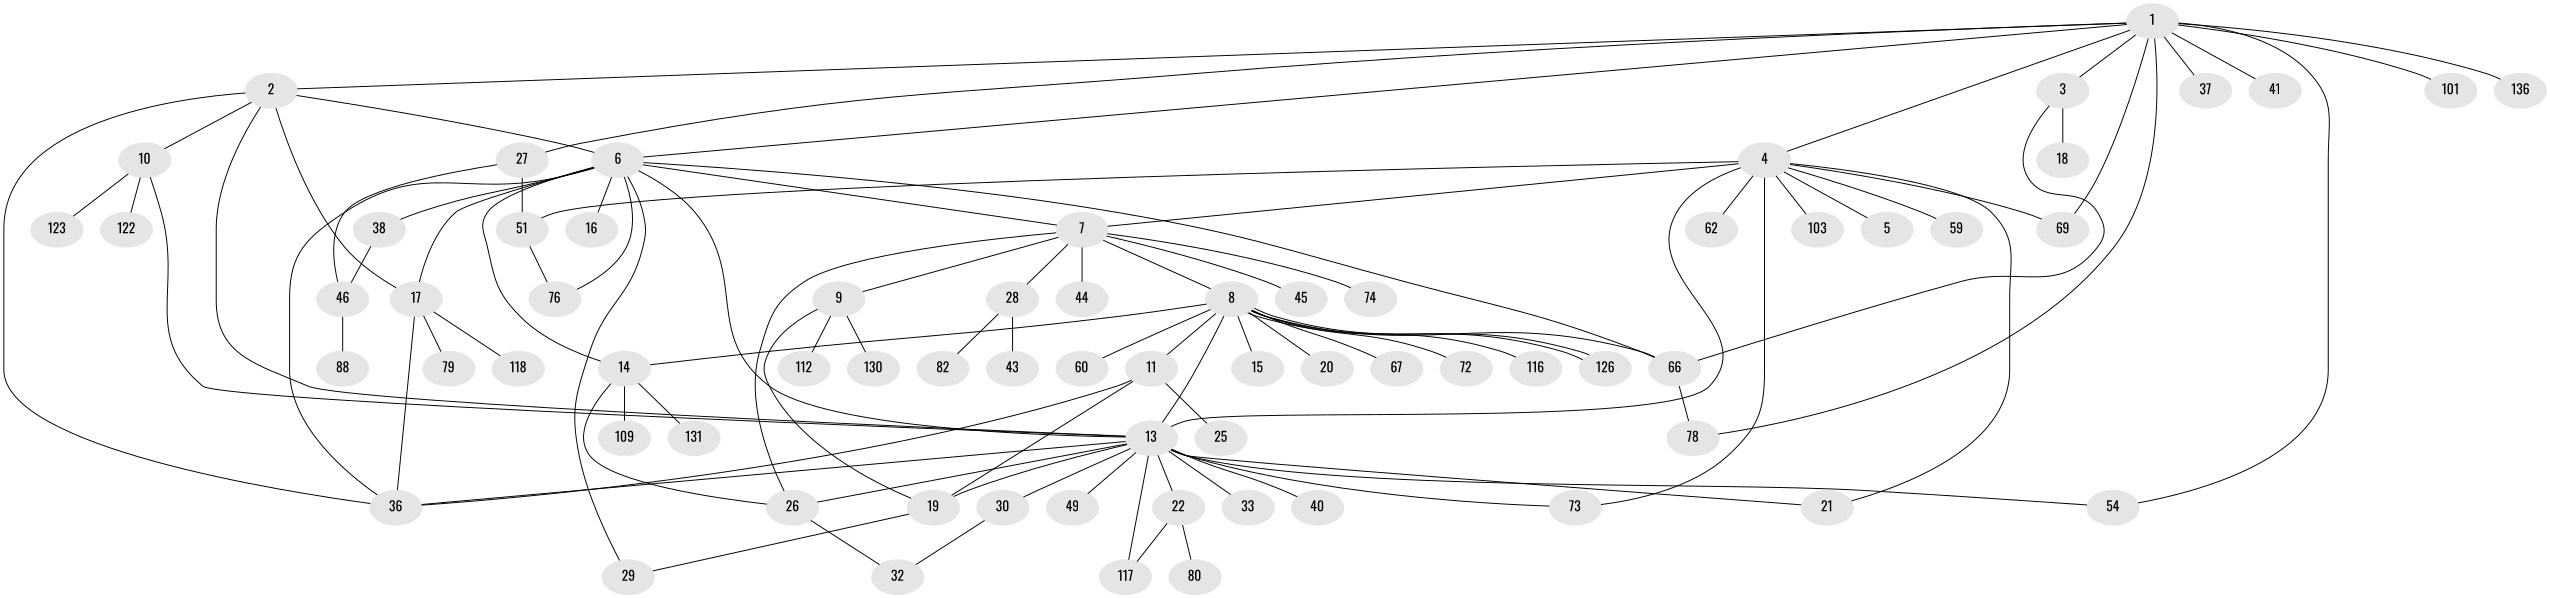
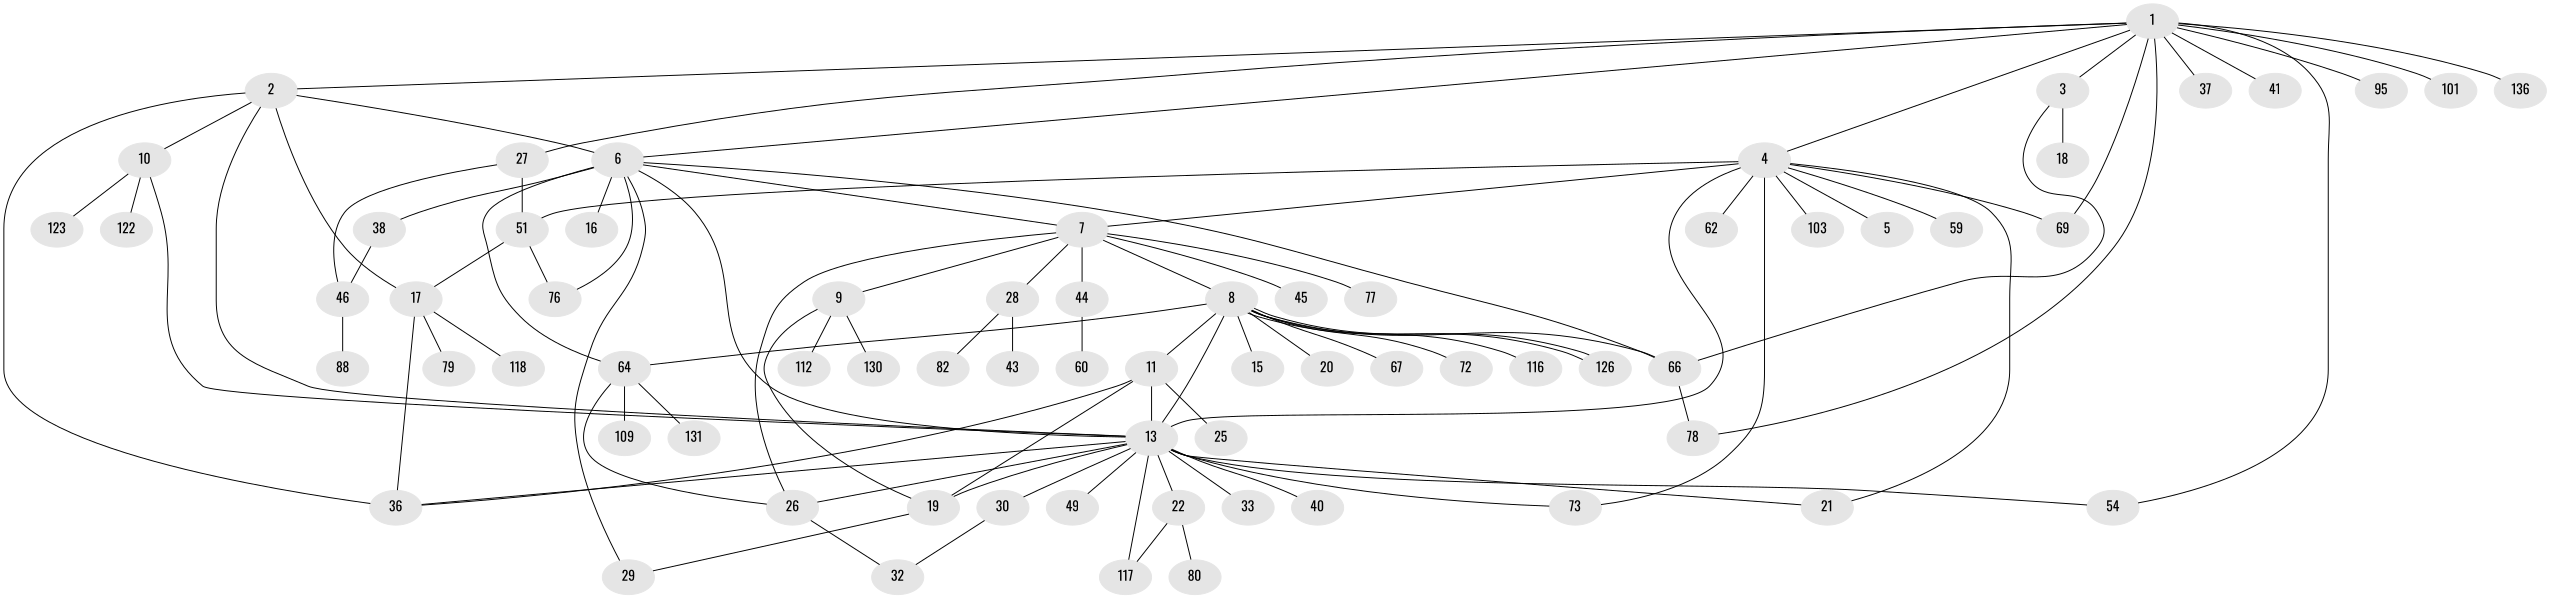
none -> (2381, 91)
(481, 201) -> (469, 265)
(313, 237) -> none
(1371, 299) -> (1371, 299)
(1156, 333) -> (1082, 334)
(625, 369) -> (625, 369)
none -> (1152, 404)
